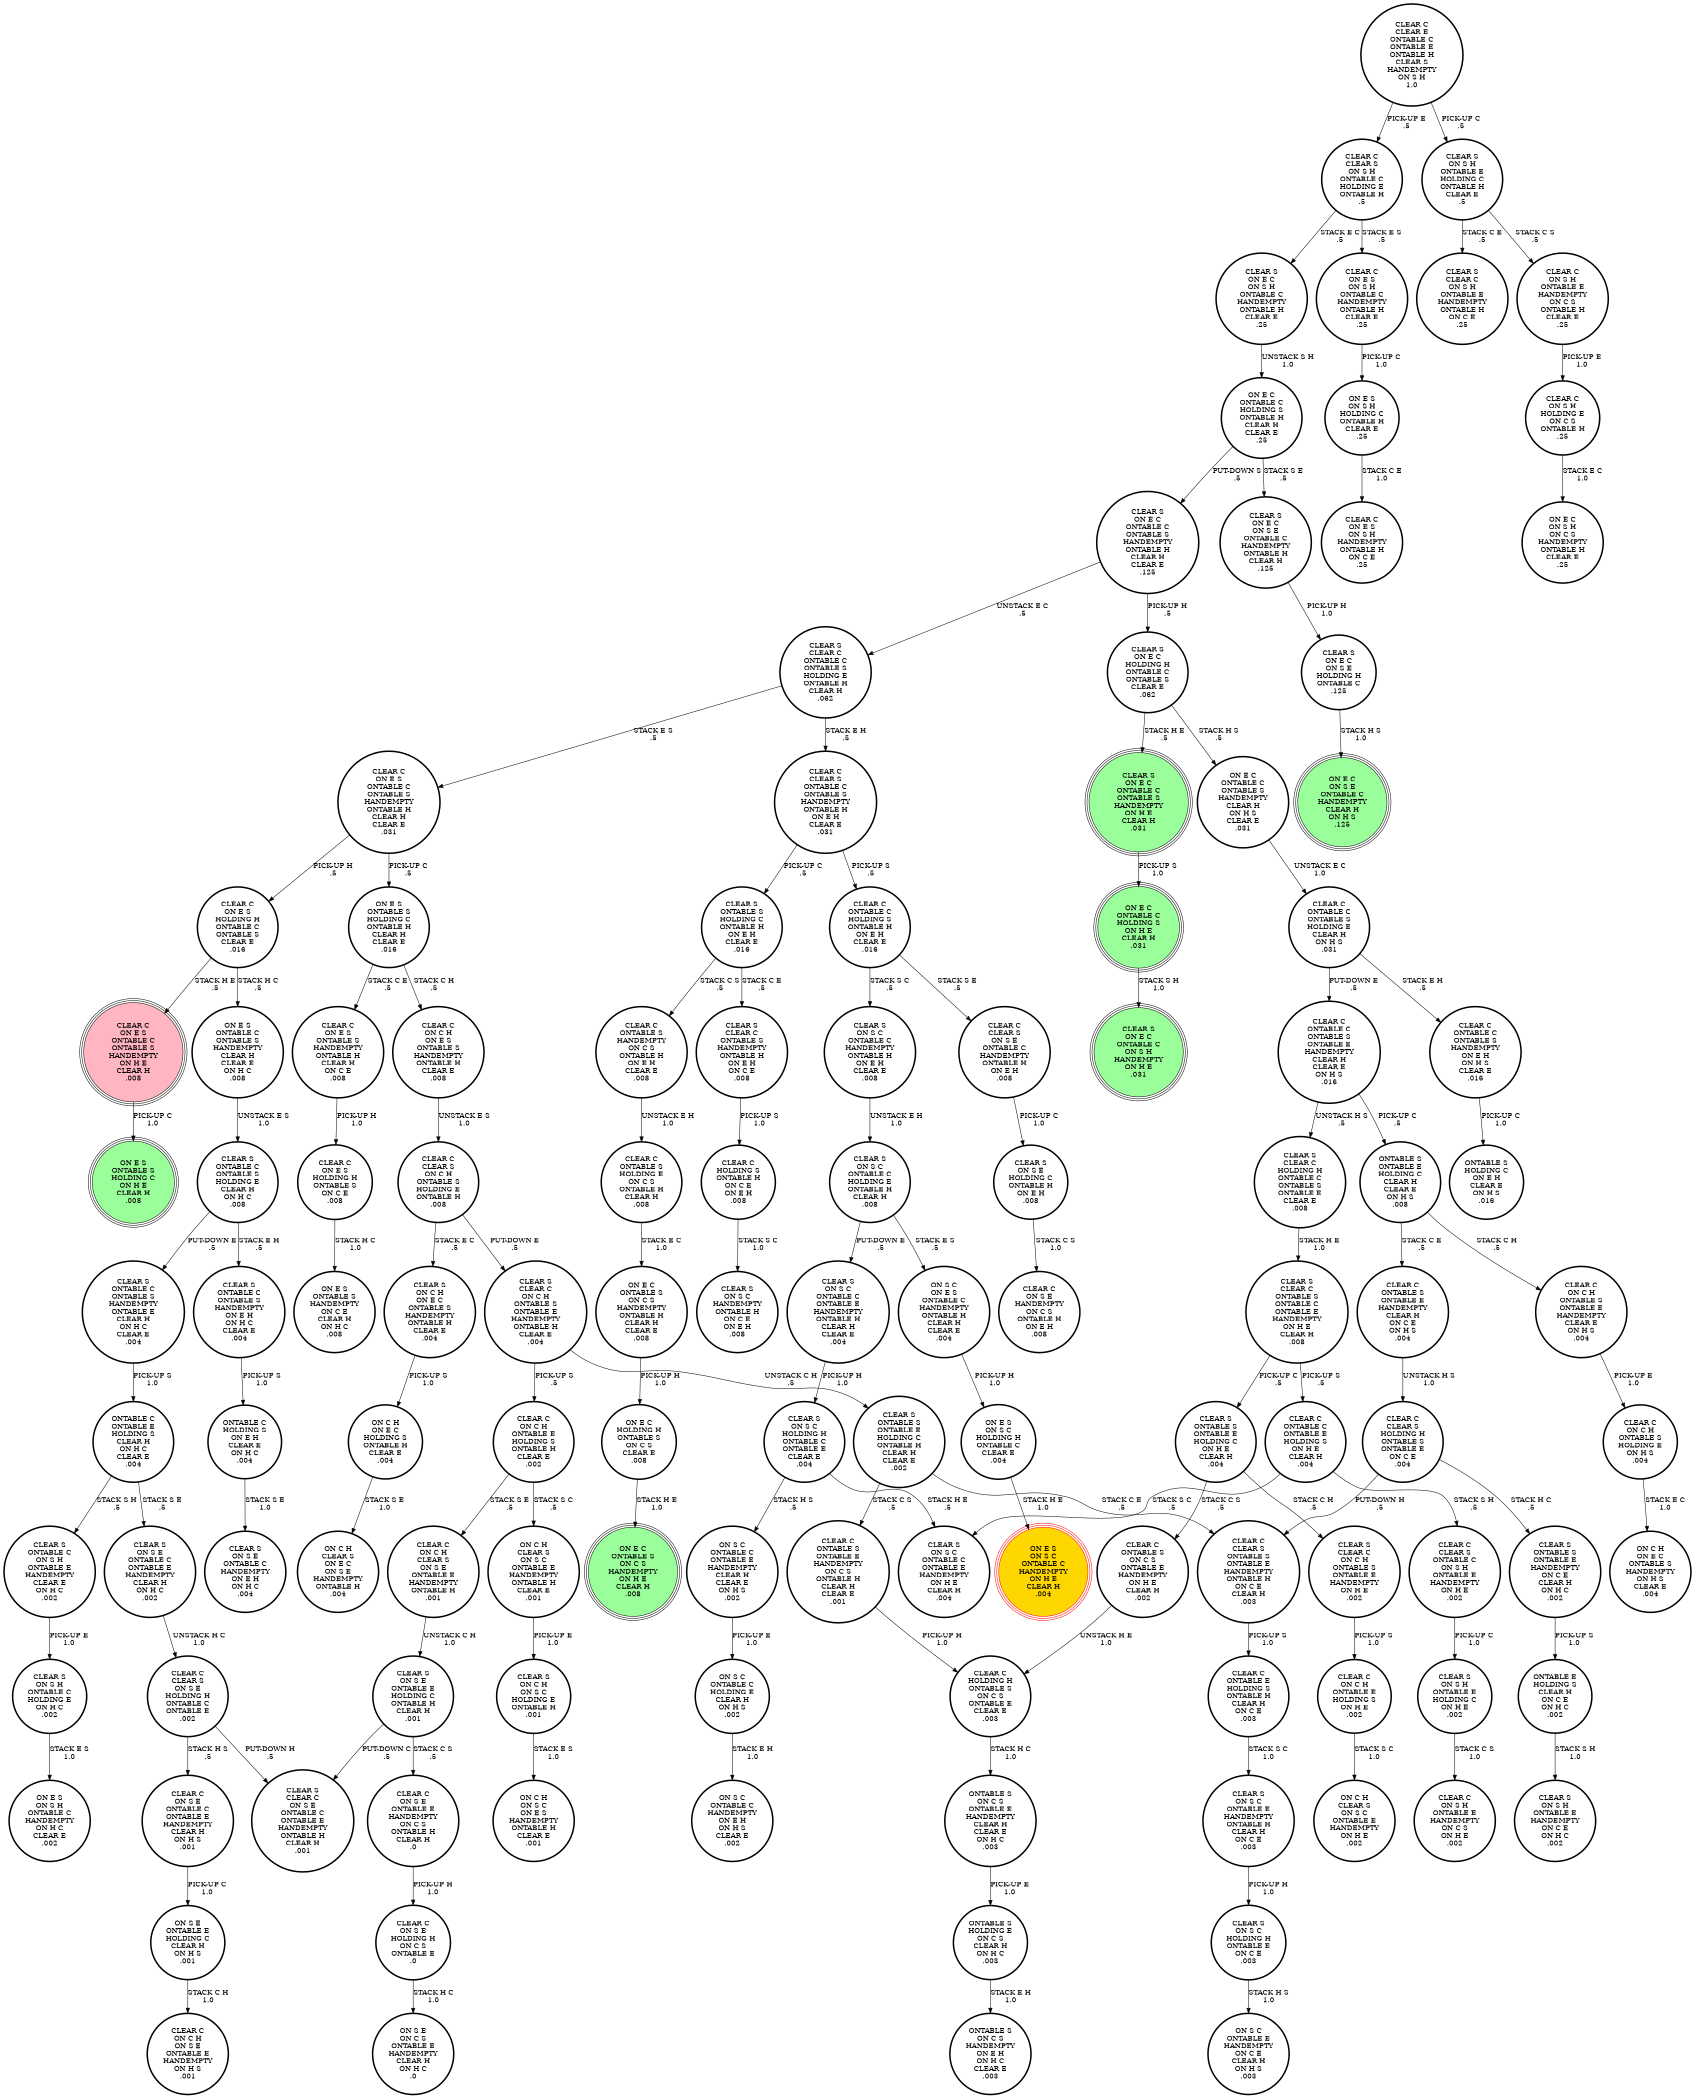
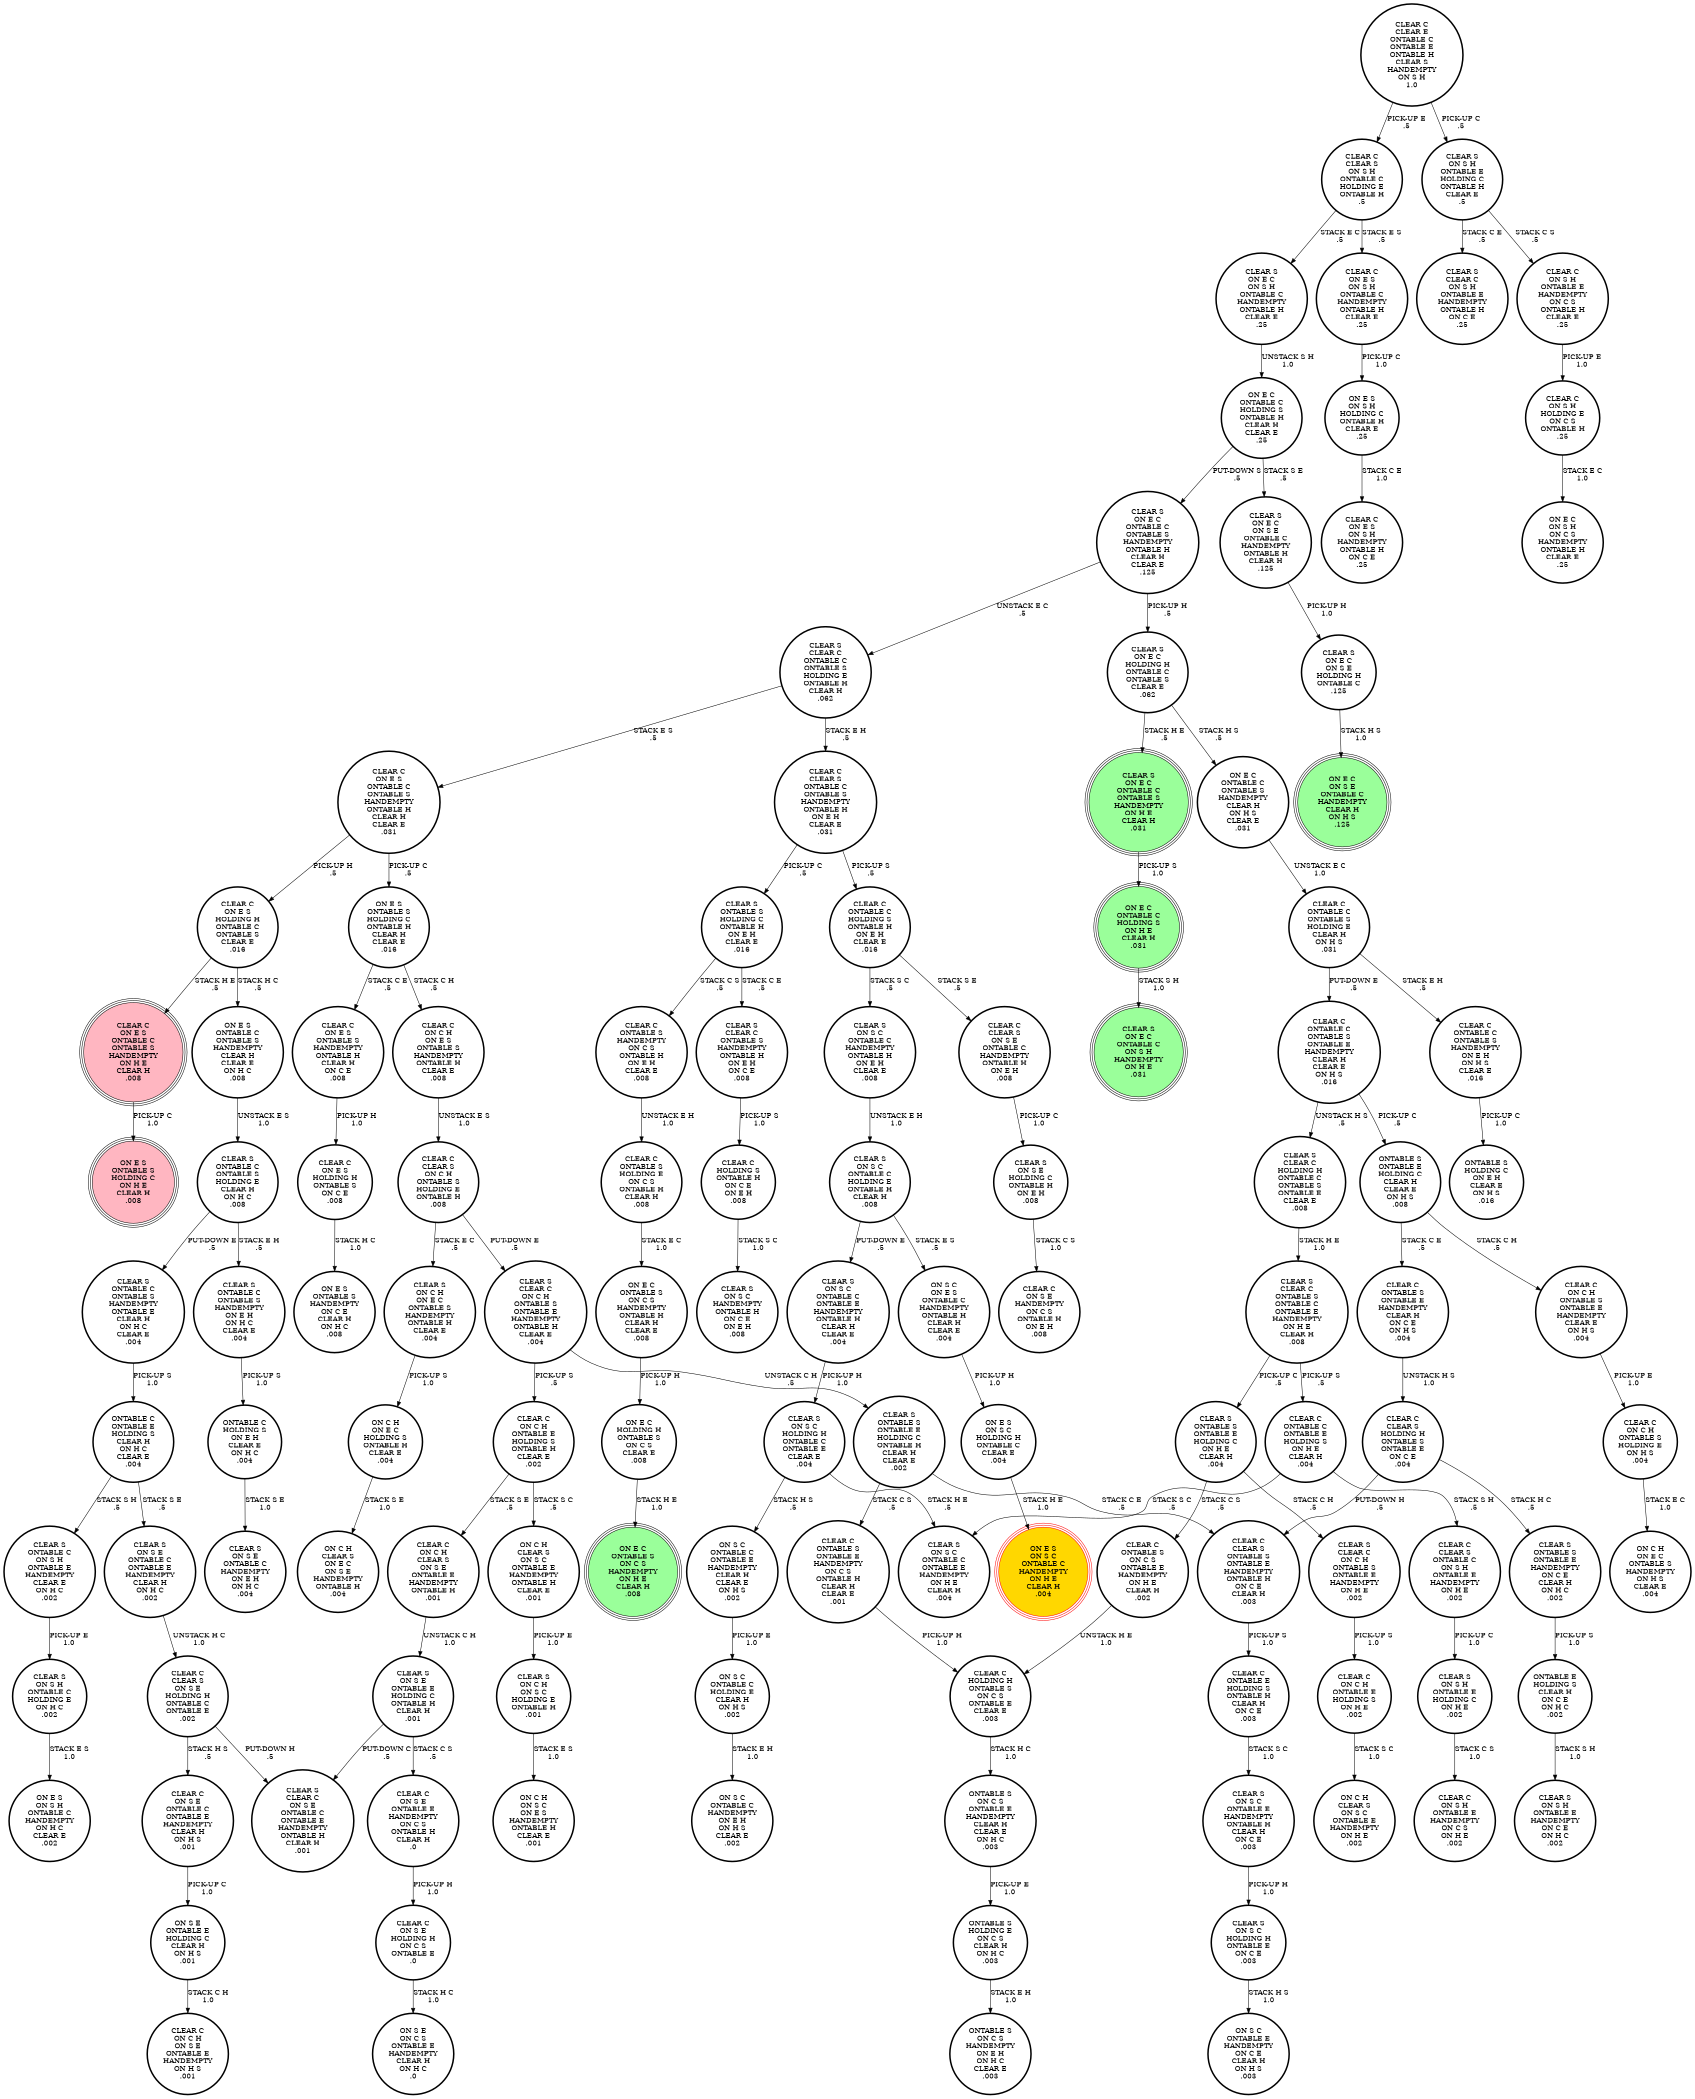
(133, 1182) -> (133, 1182)
